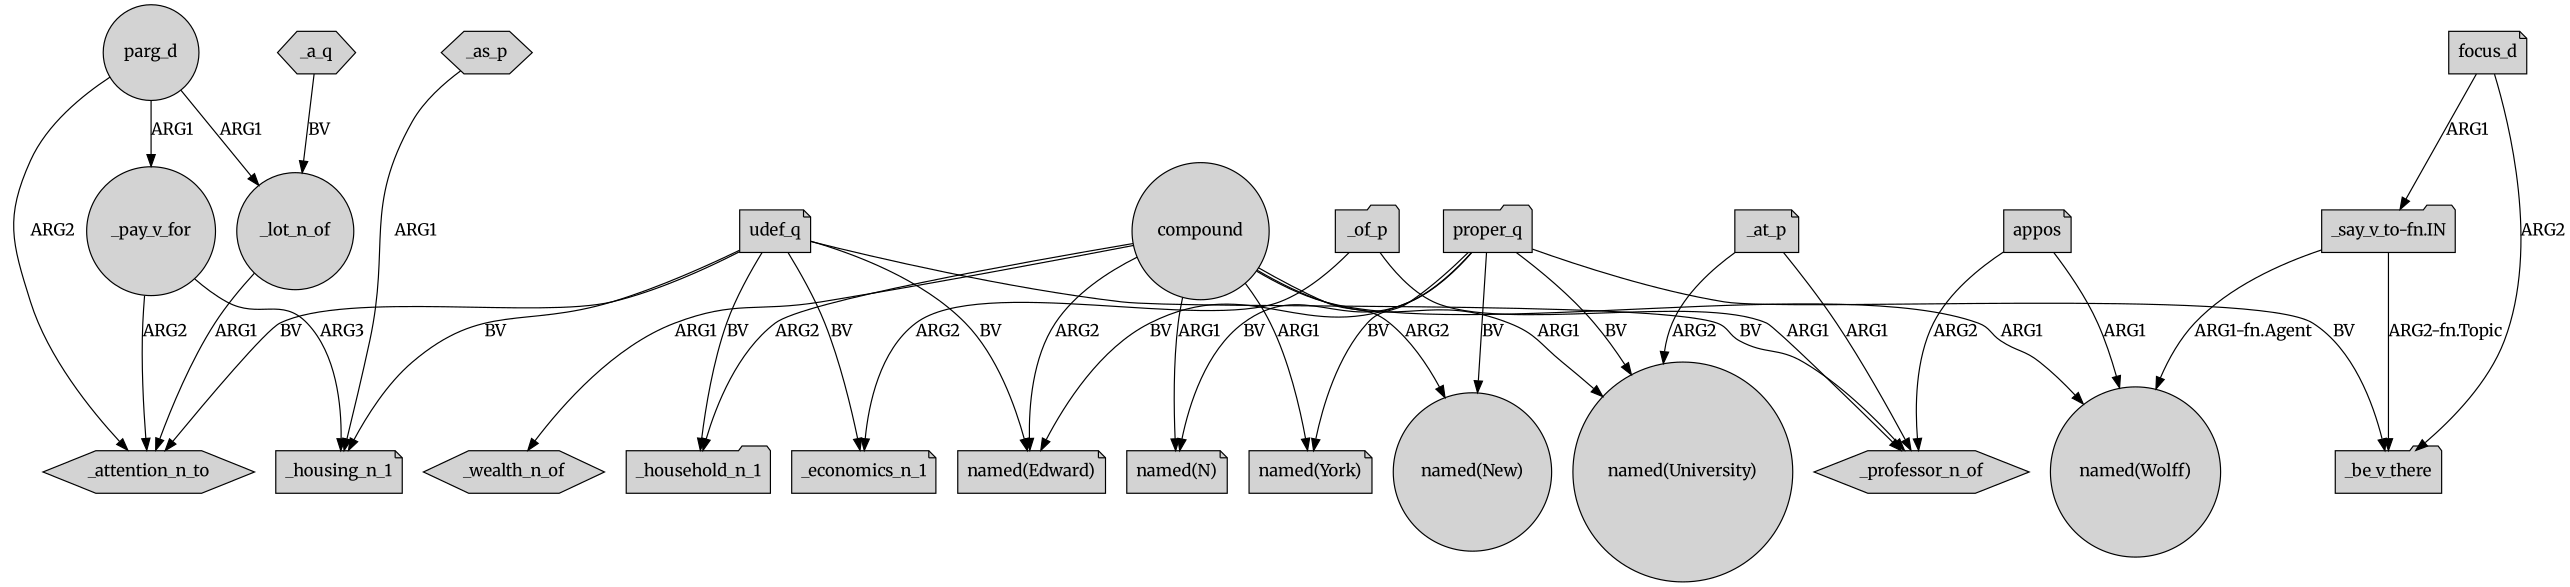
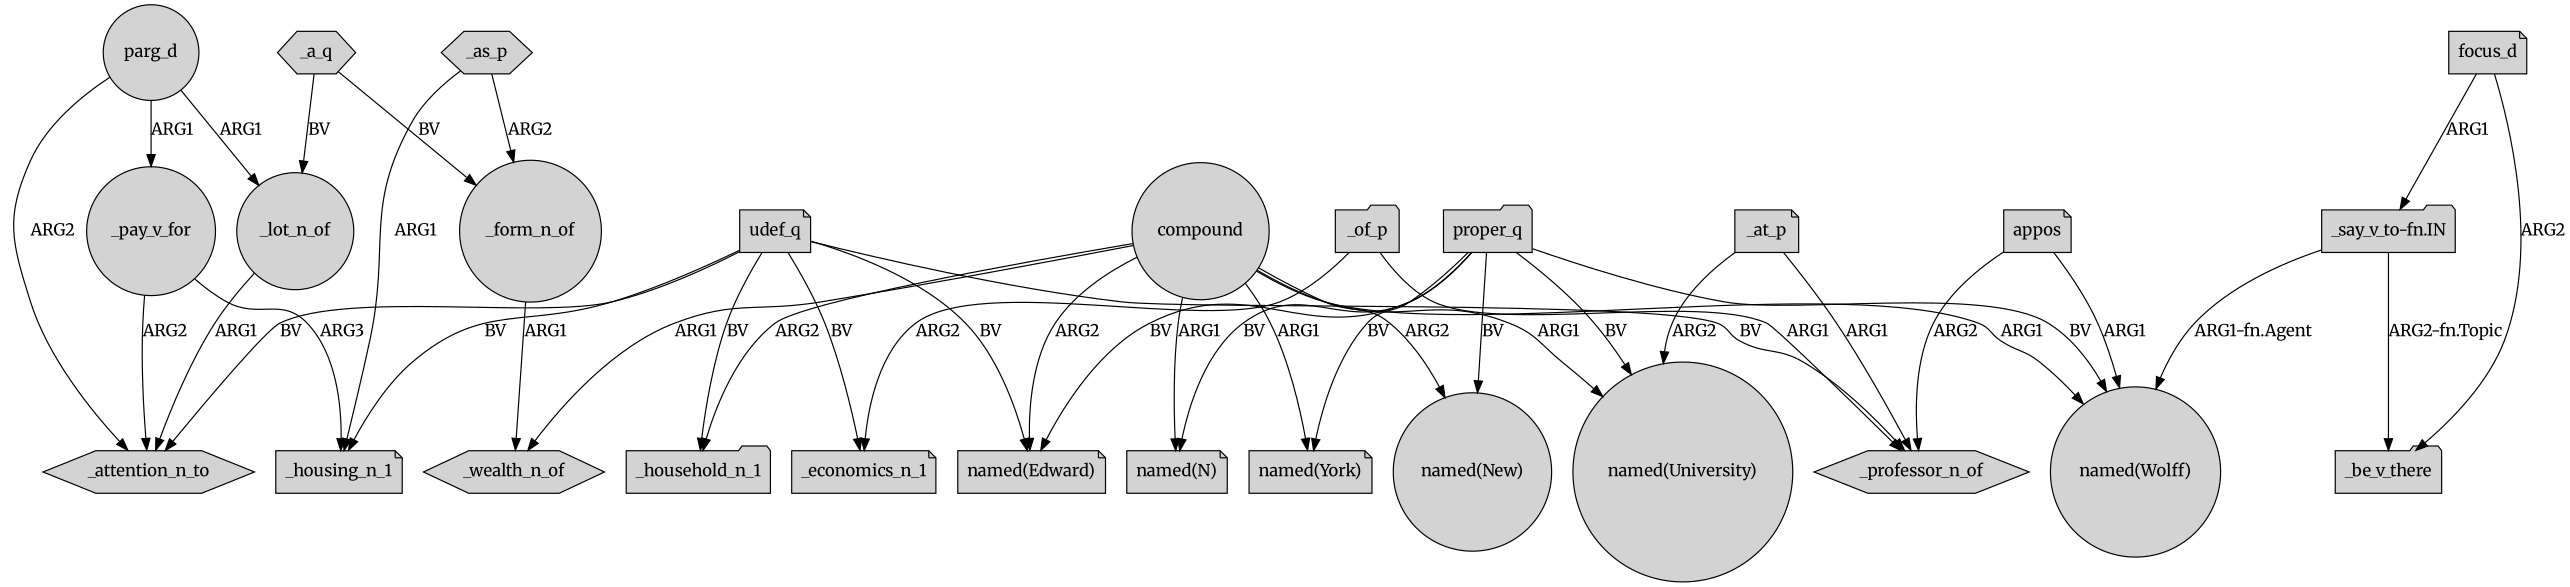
none -> (530, 231)
(1989, 303) -> (1933, 303)
